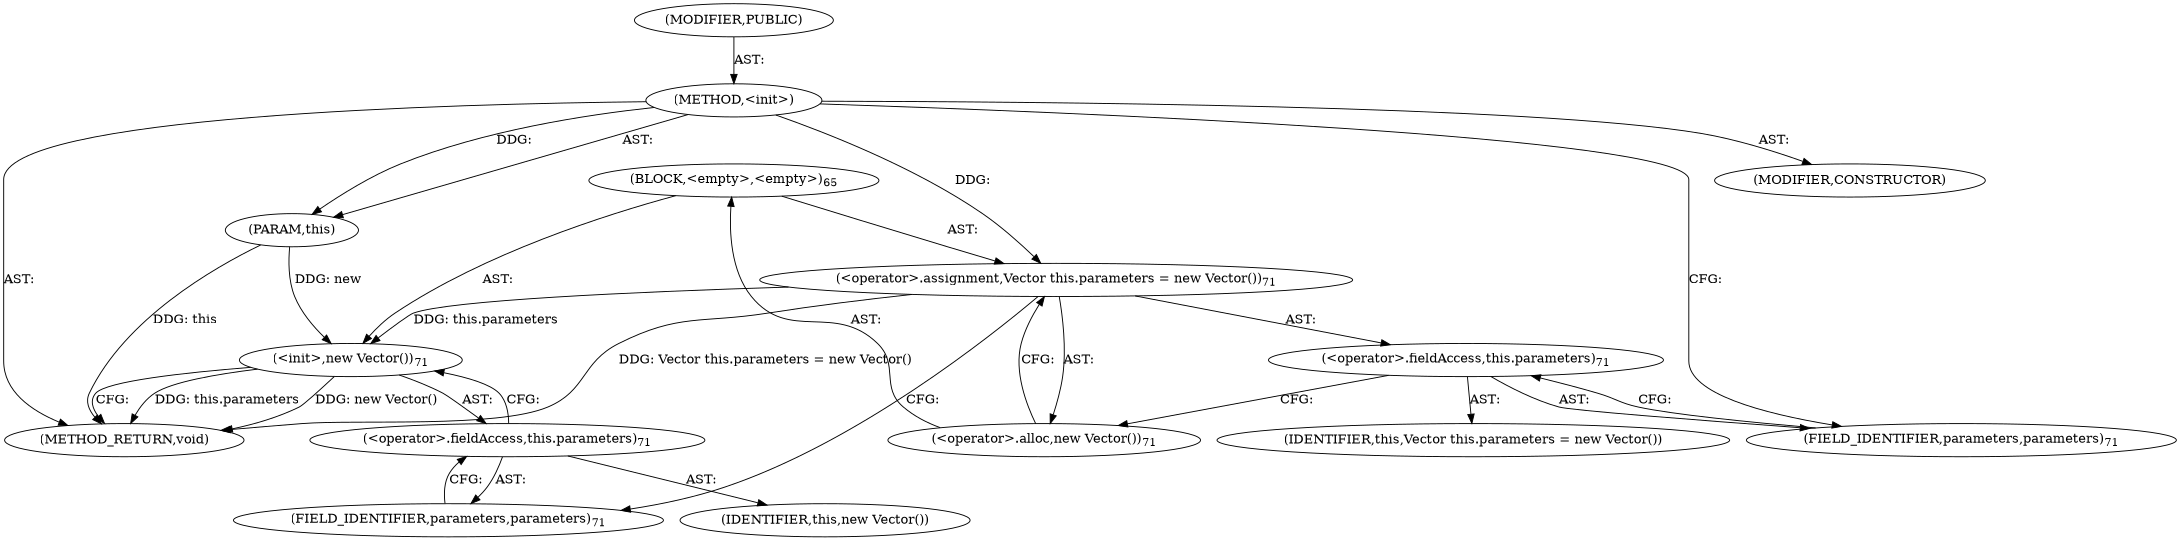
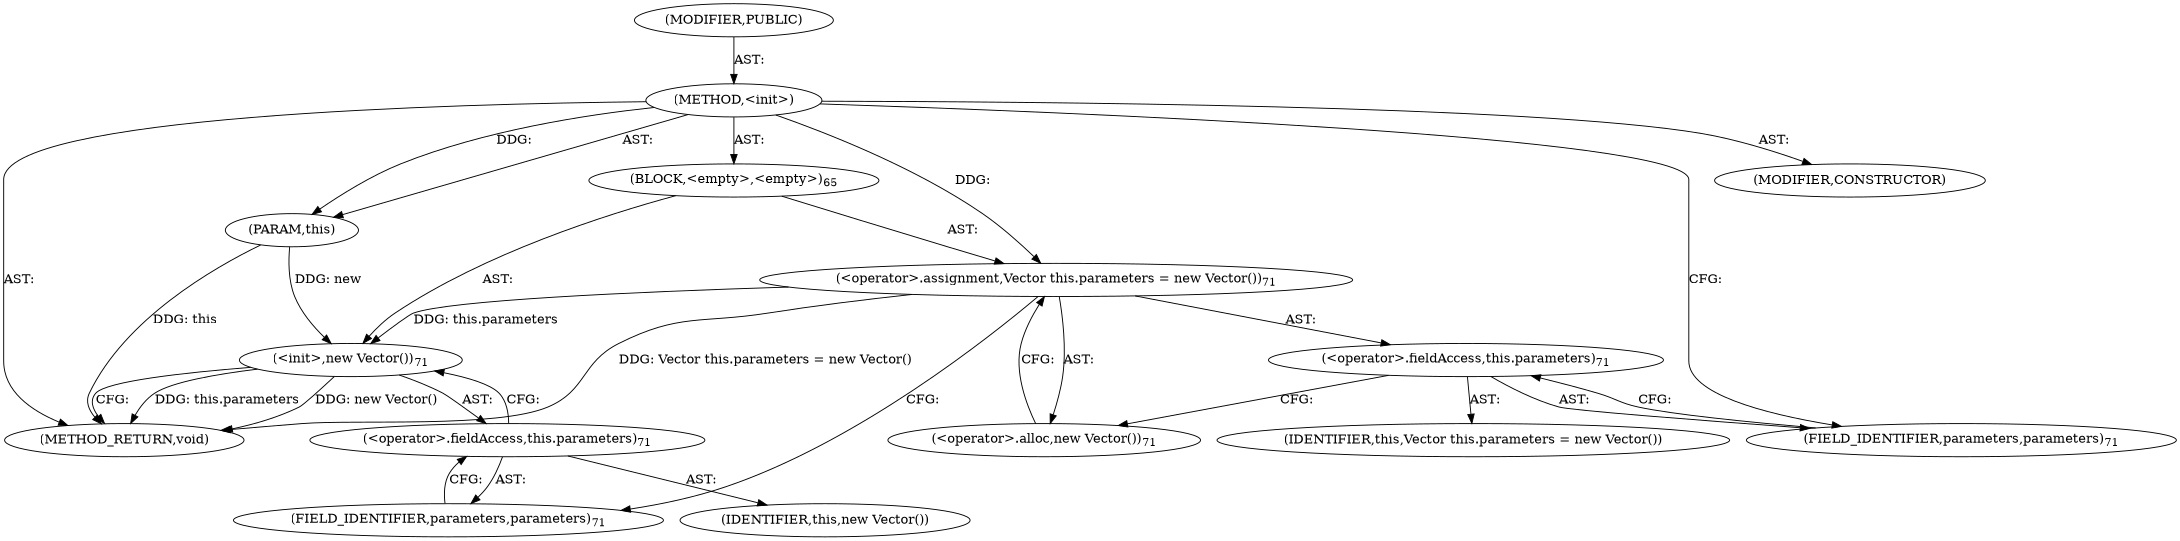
(823, 322) -> (734, 136)
